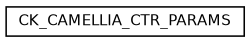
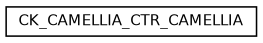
(125, 22) -> (131, 22)
